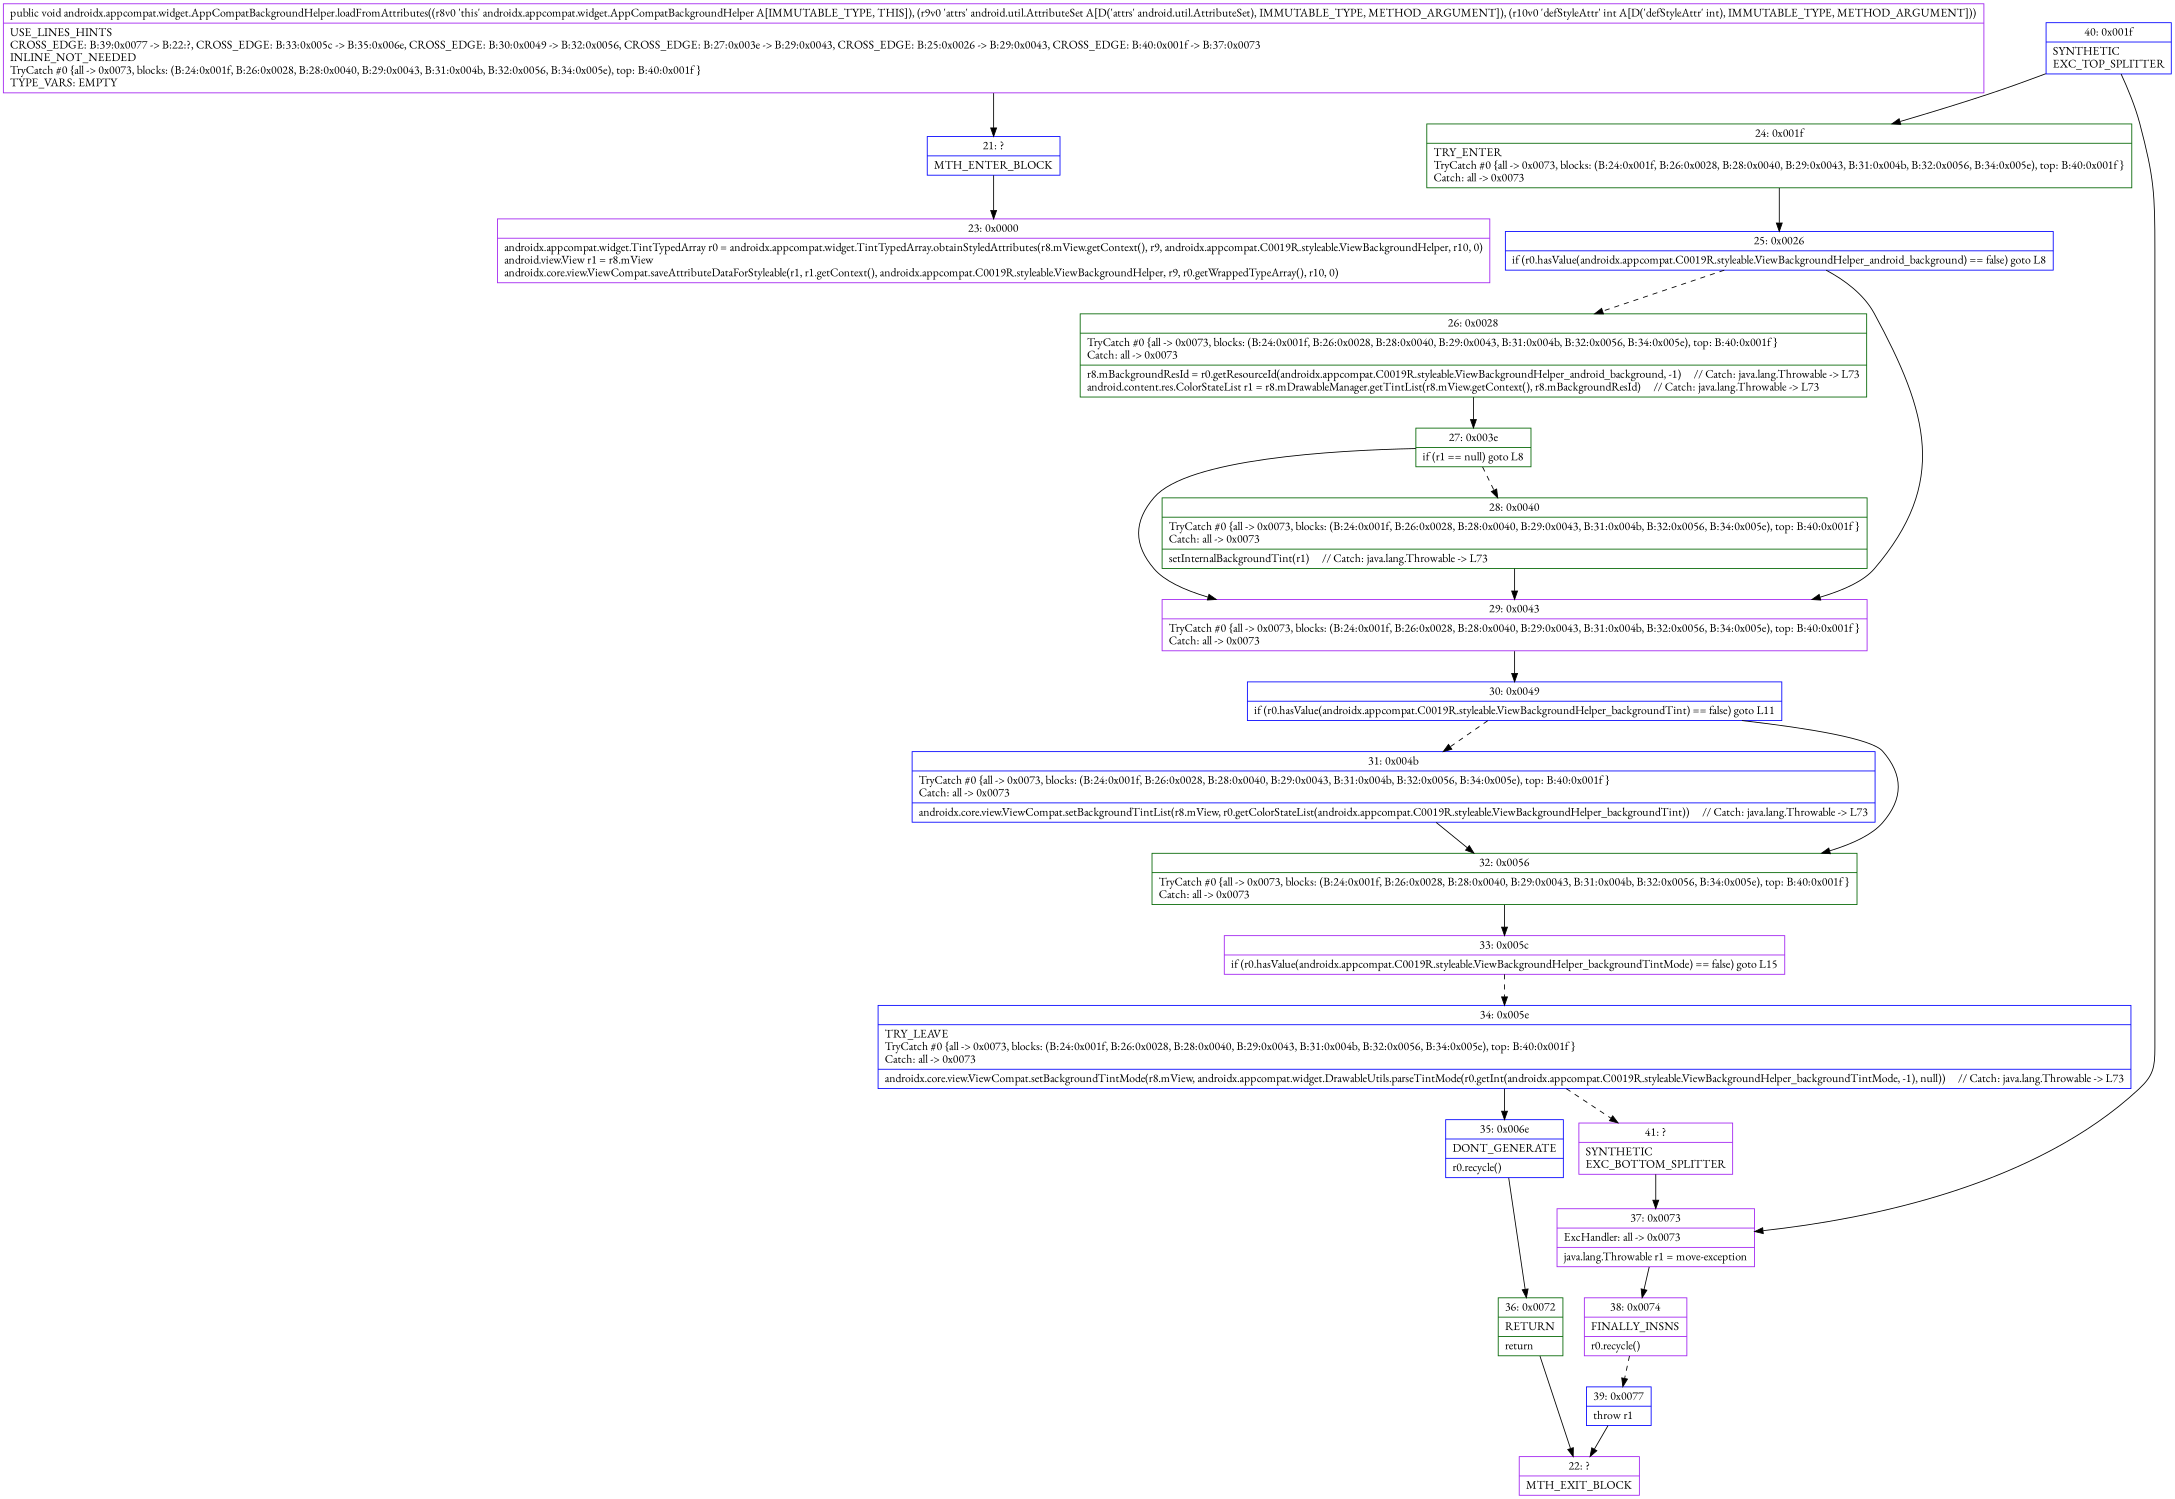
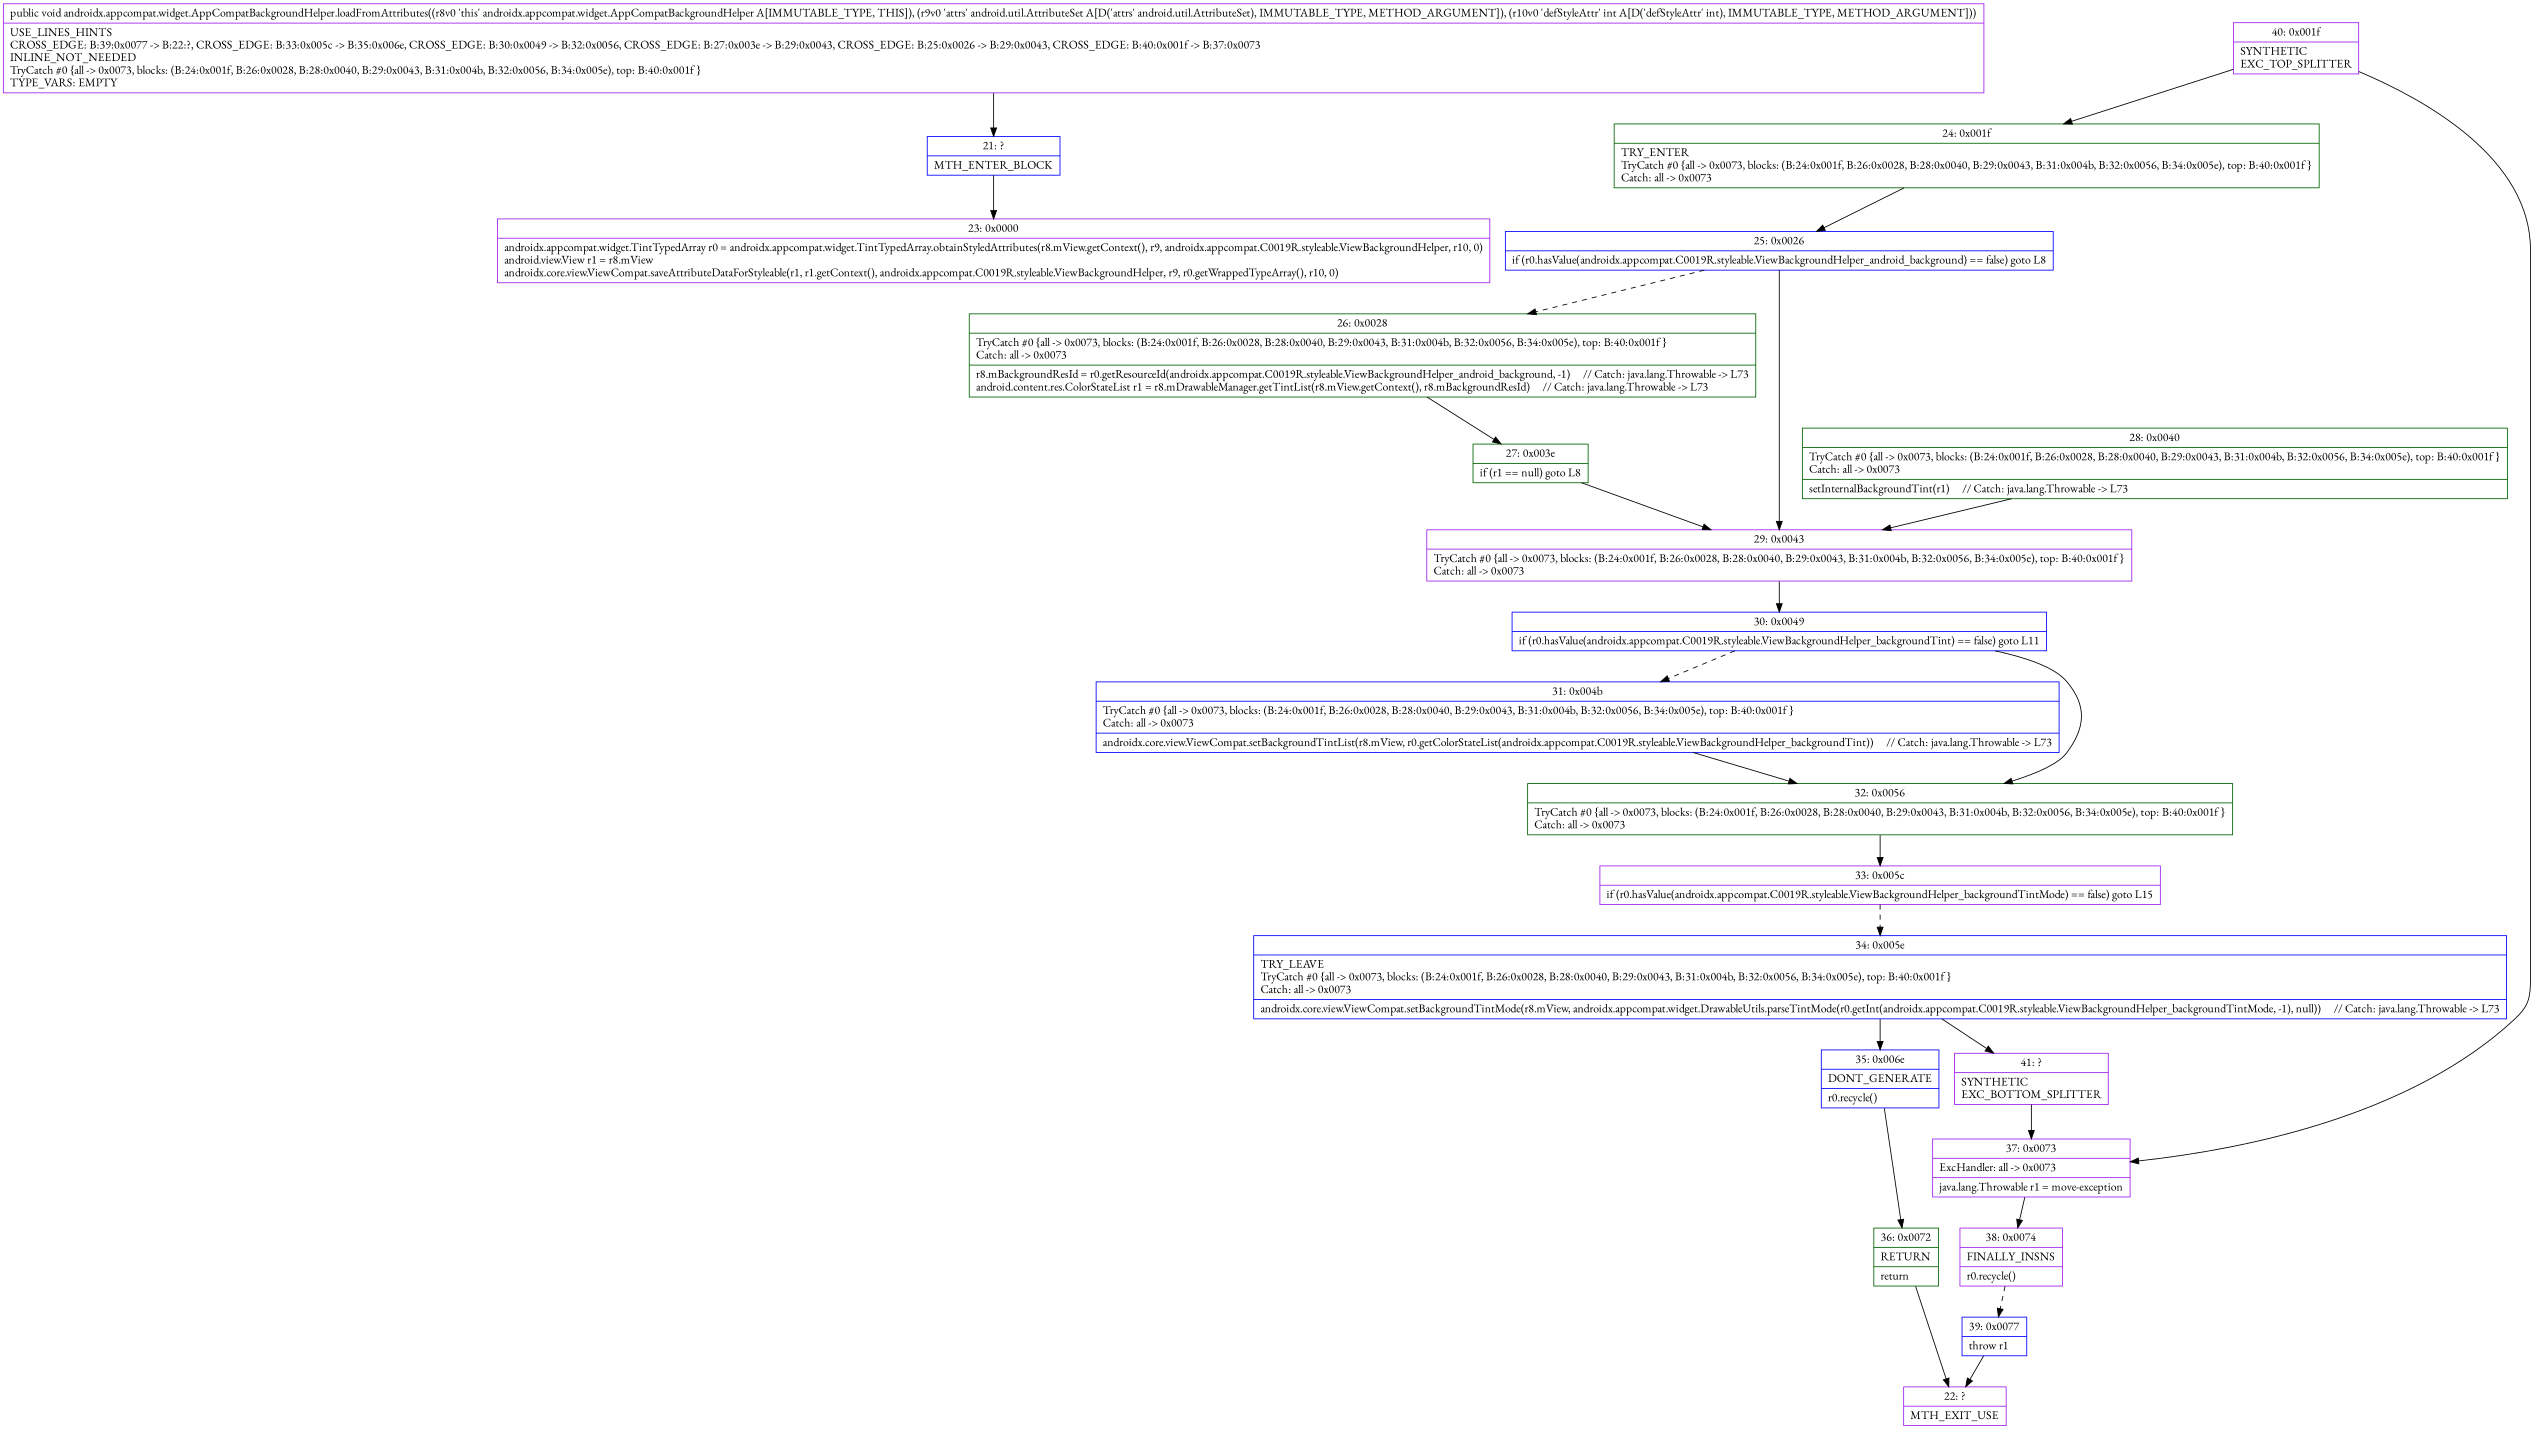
(2109, 48) -> (2296, 48)
(1488, 479) -> none
(1589, 1103) -> (1964, 1034)
(1579, 1485) -> (1955, 1415)
